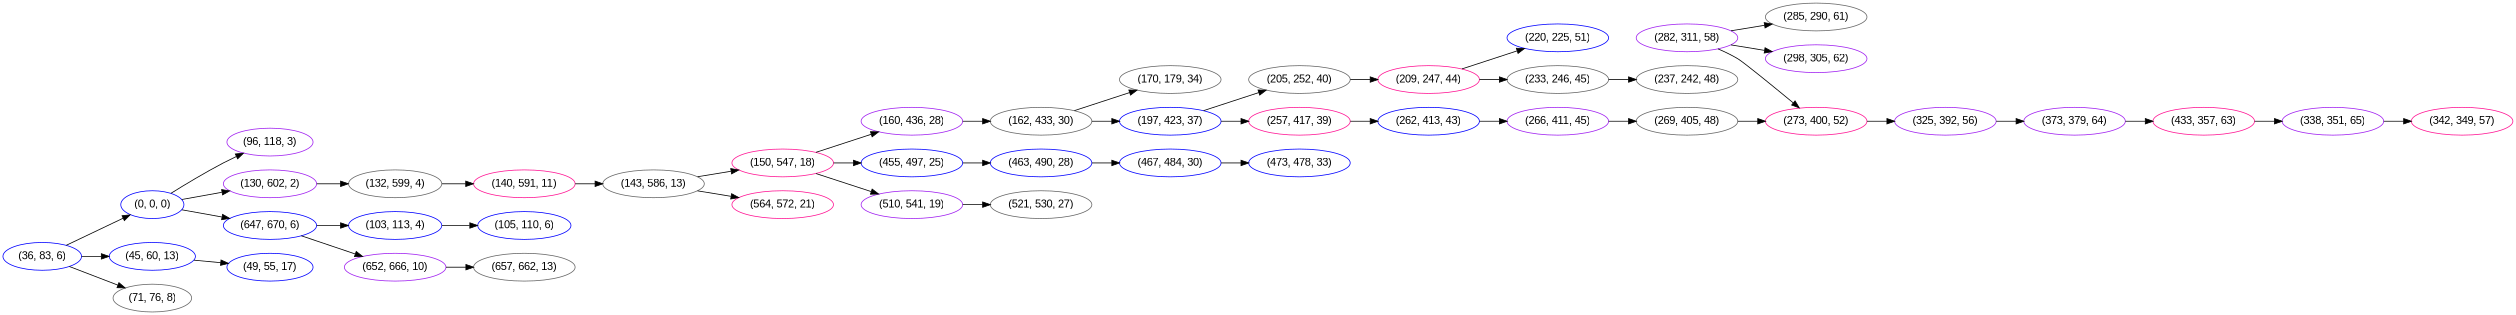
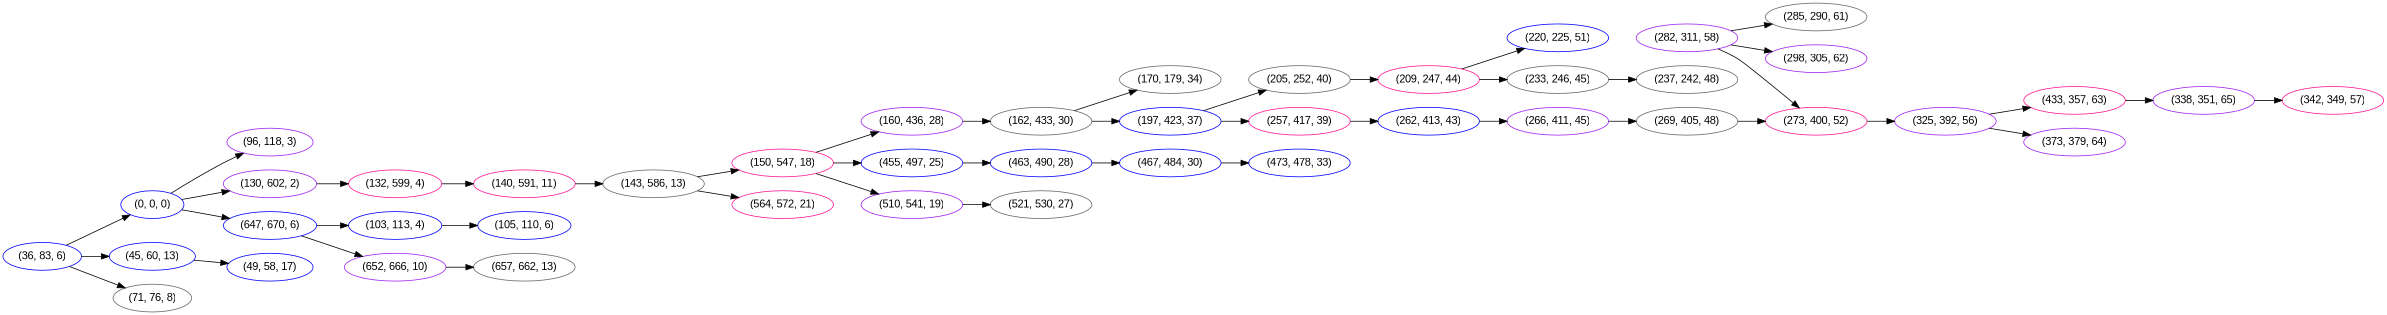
(2135, 121) -> (2006, 111)
(395, 184) -> (395, 184)
(270, 267) -> (270, 267)
